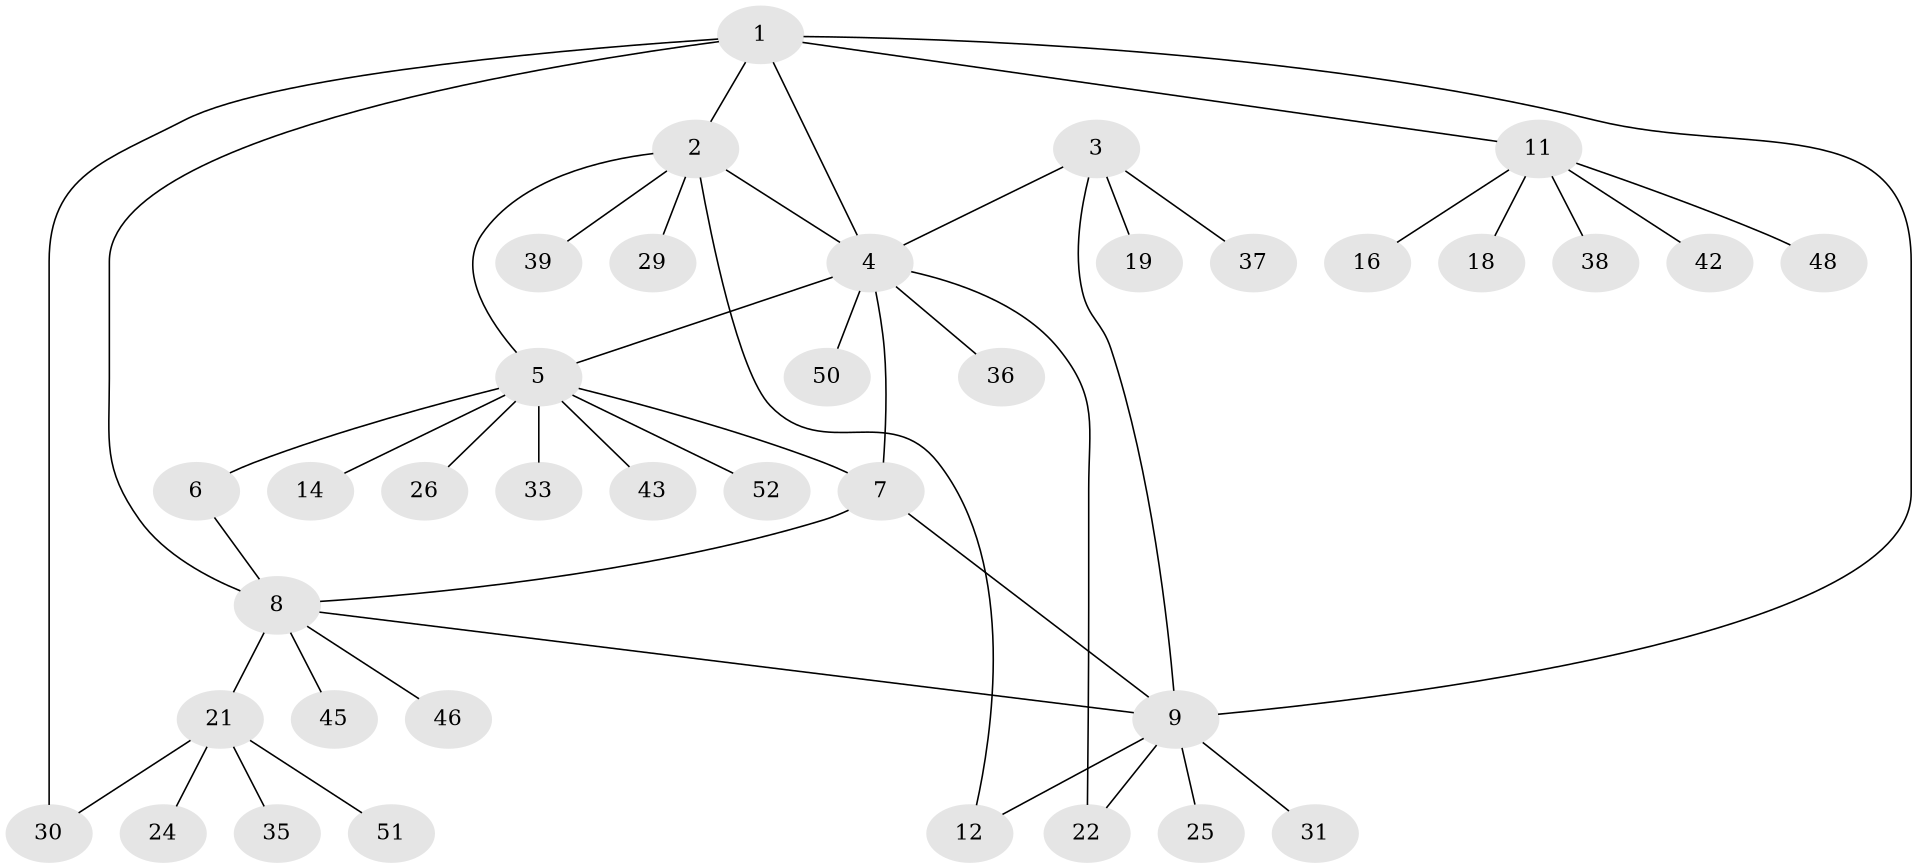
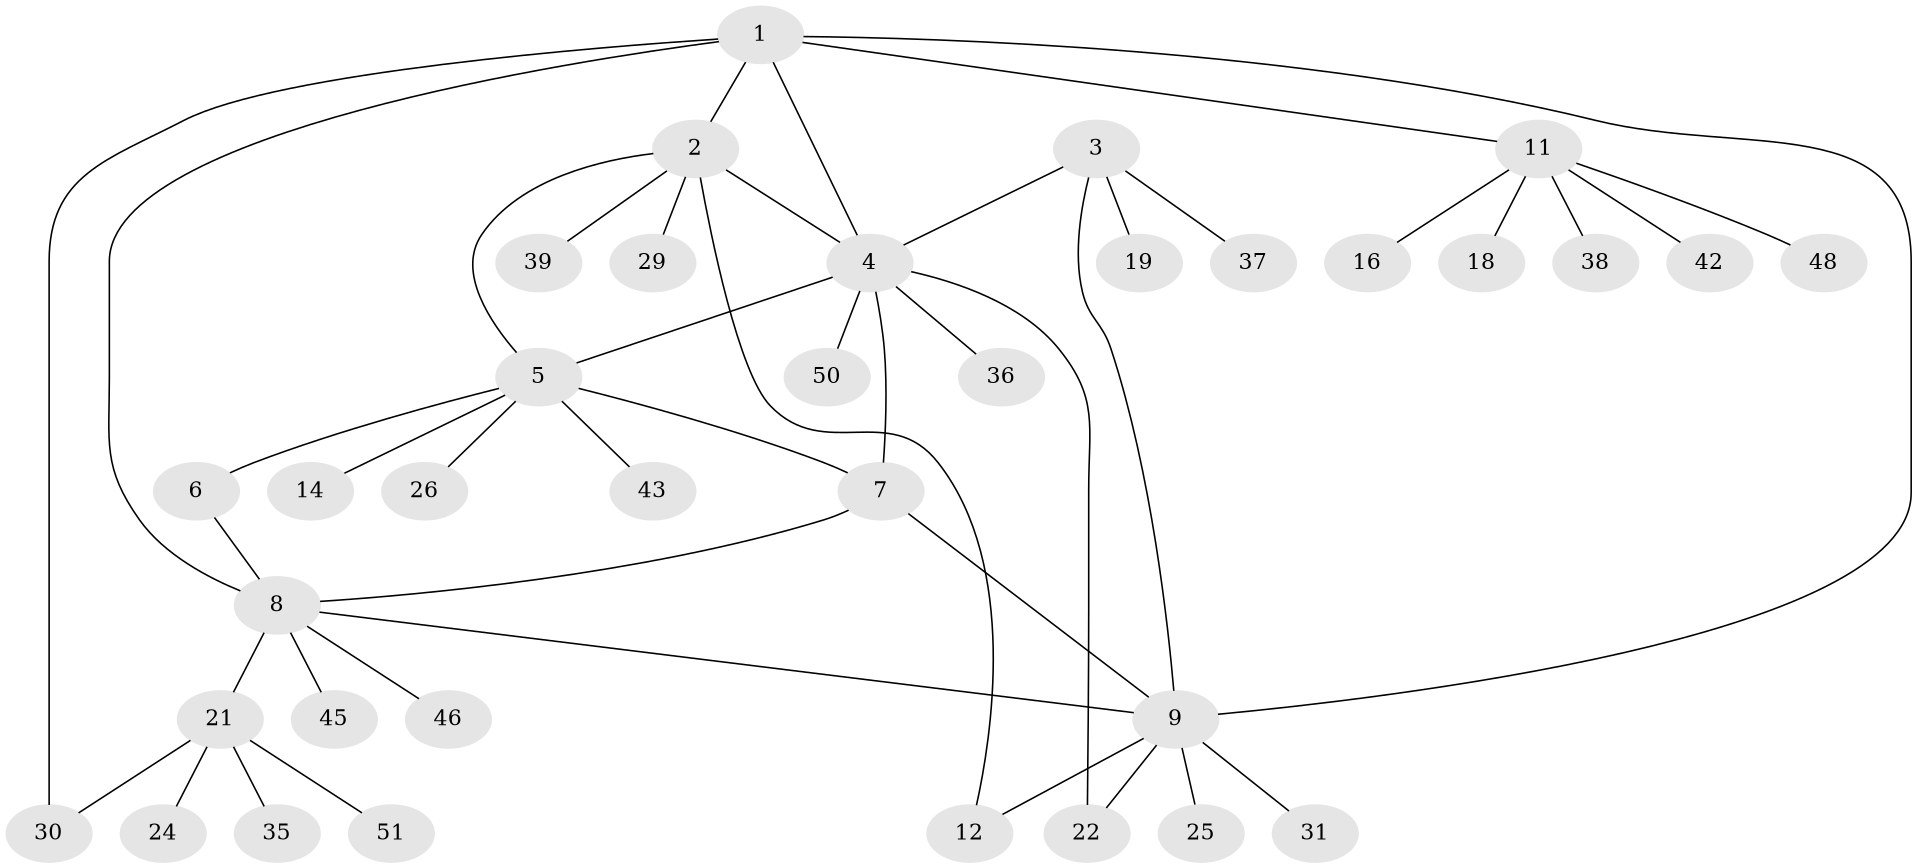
(539, 491) -> none
(767, 491) -> none
